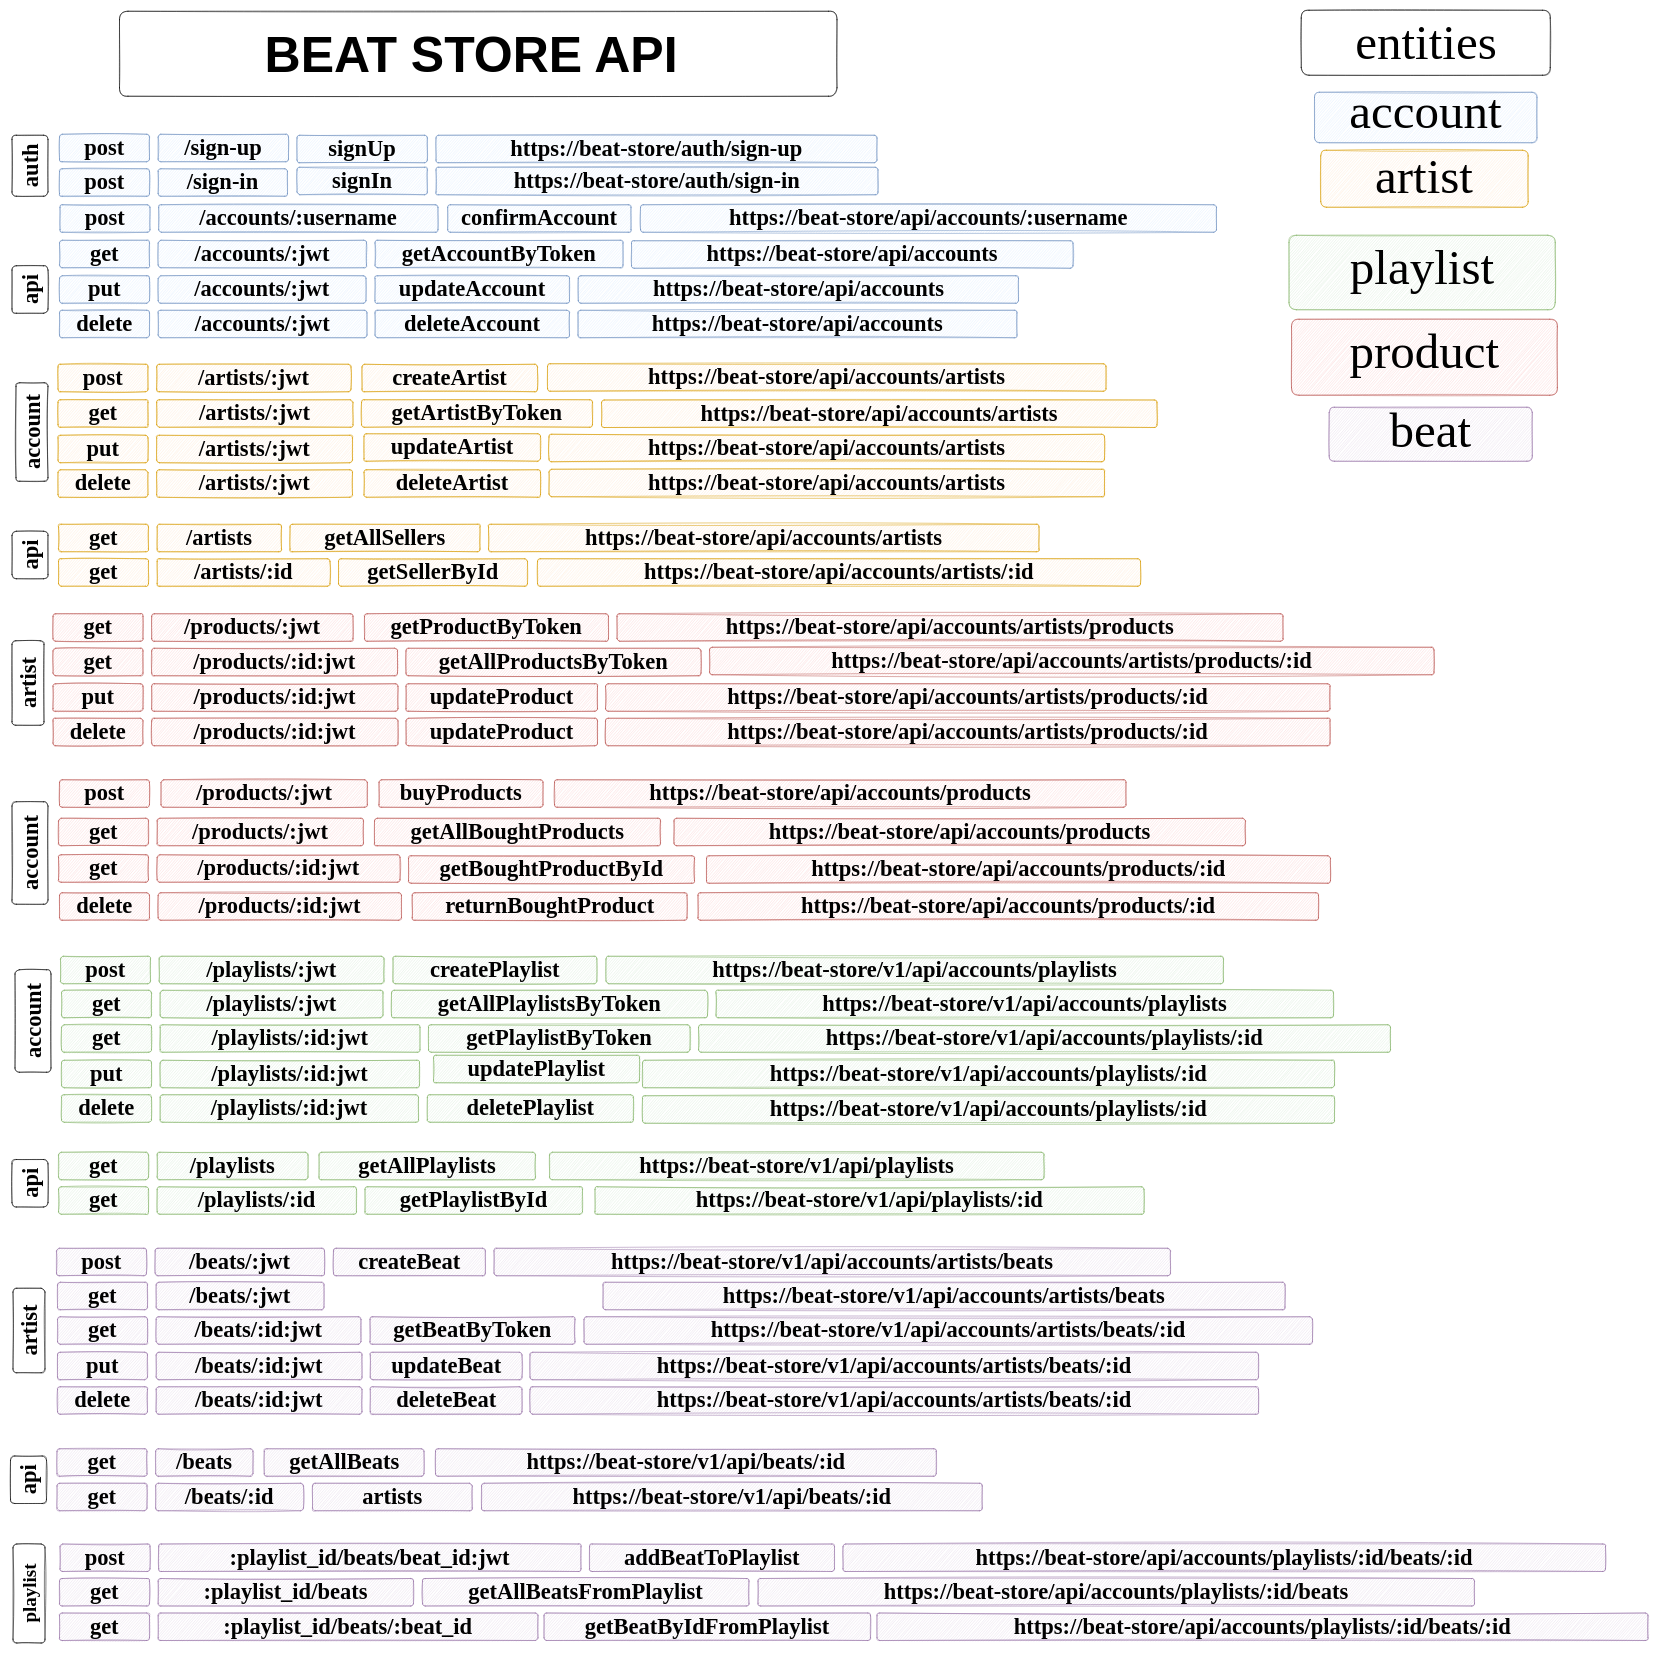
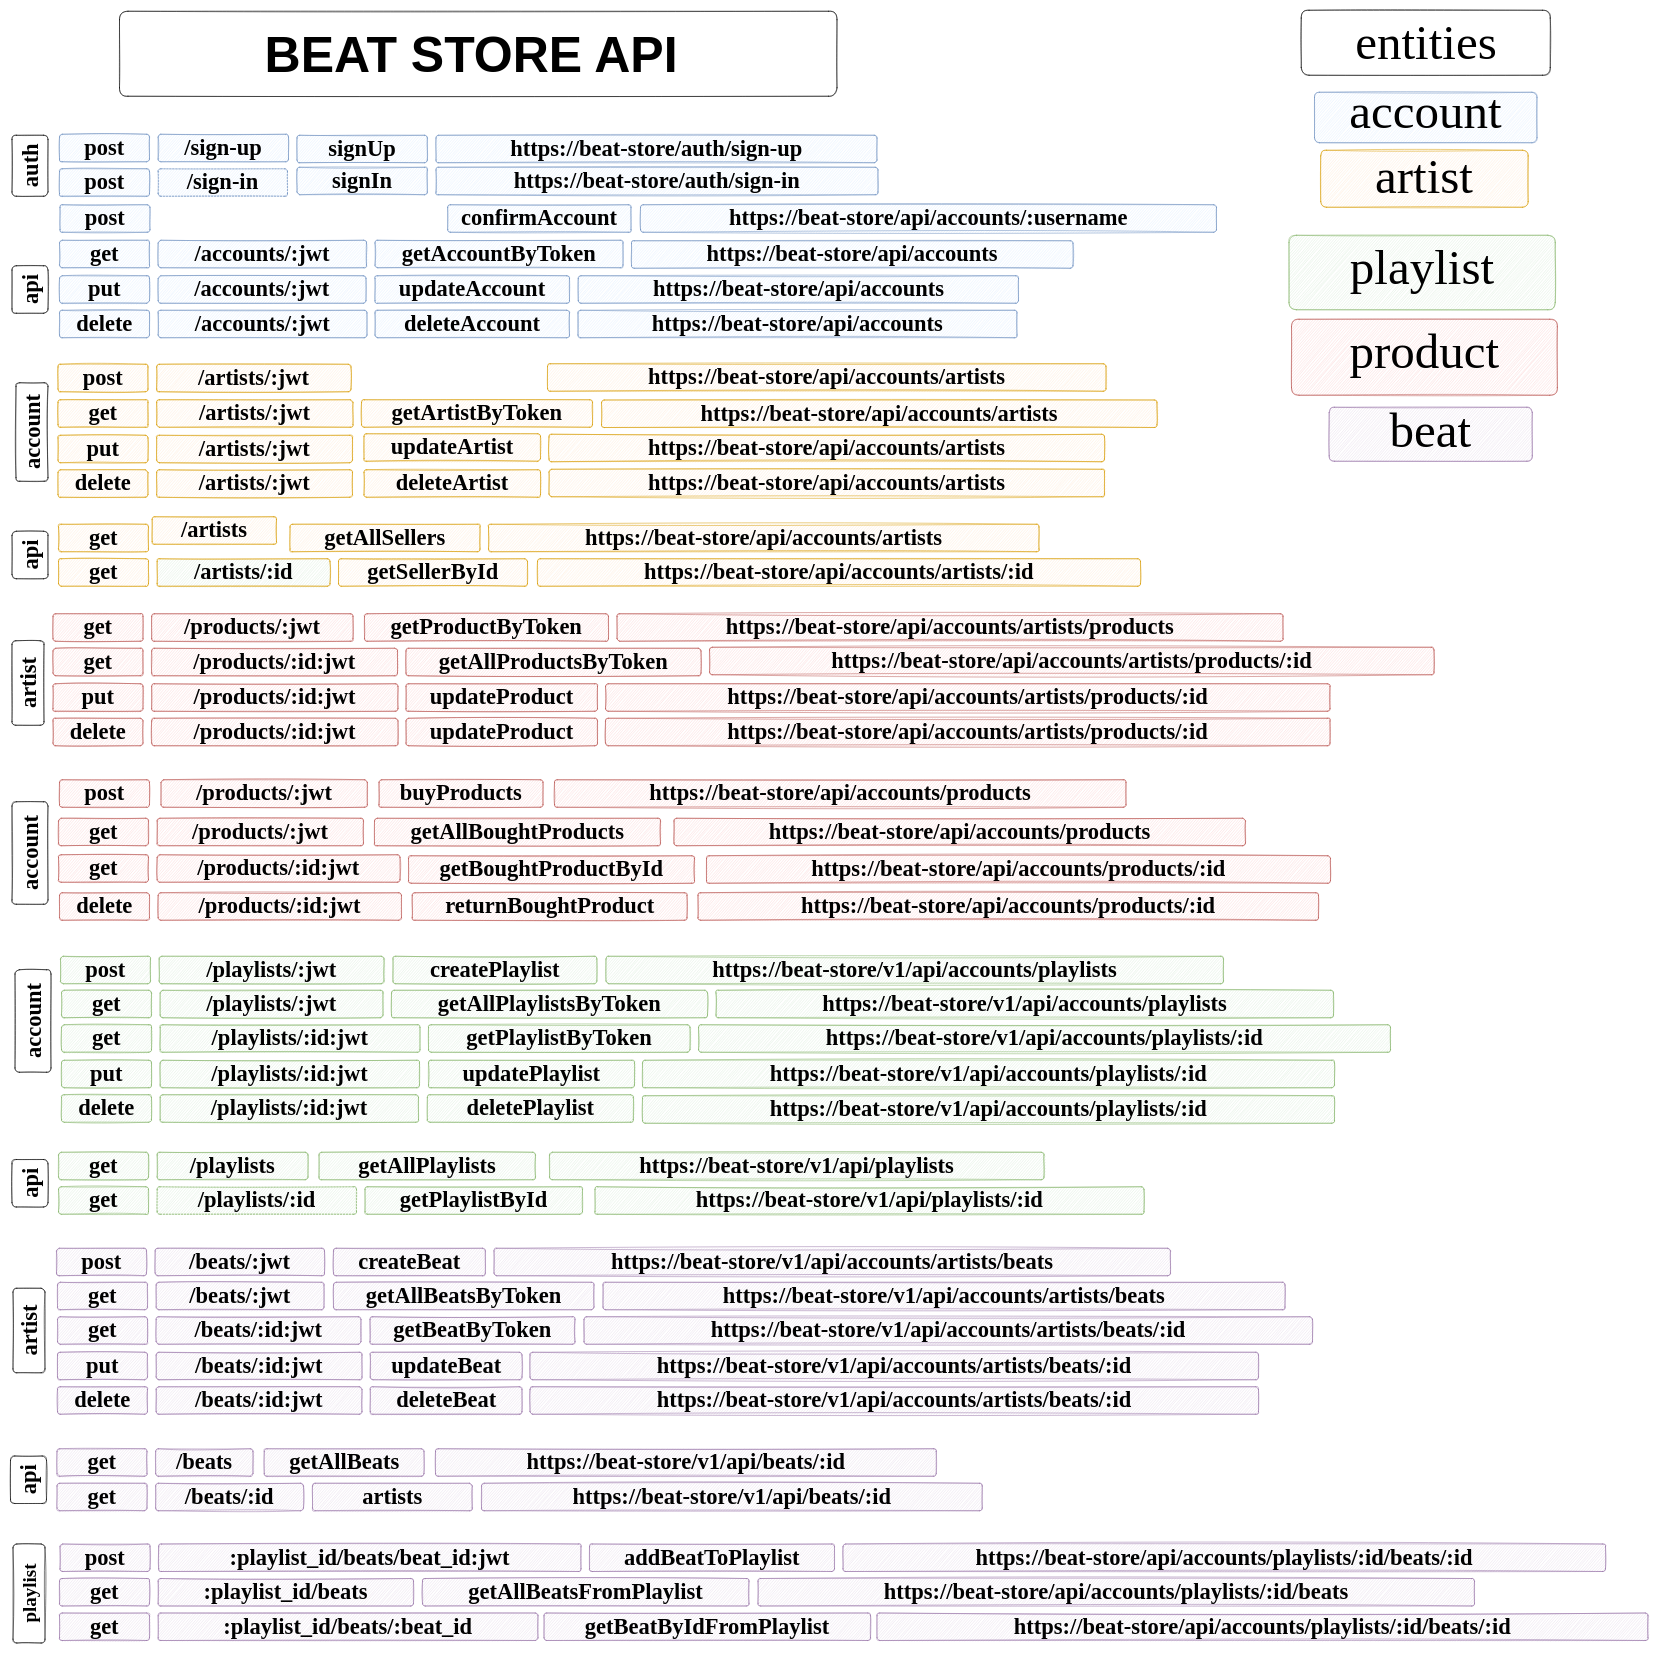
(223, 183) -> (223, 183)
(298, 219) -> none
(450, 378) -> none
(219, 538) -> (214, 531)
(243, 573) -> (243, 573)
(536, 1069) -> (531, 1074)
(257, 1201) -> (257, 1201)
none -> (464, 1296)
